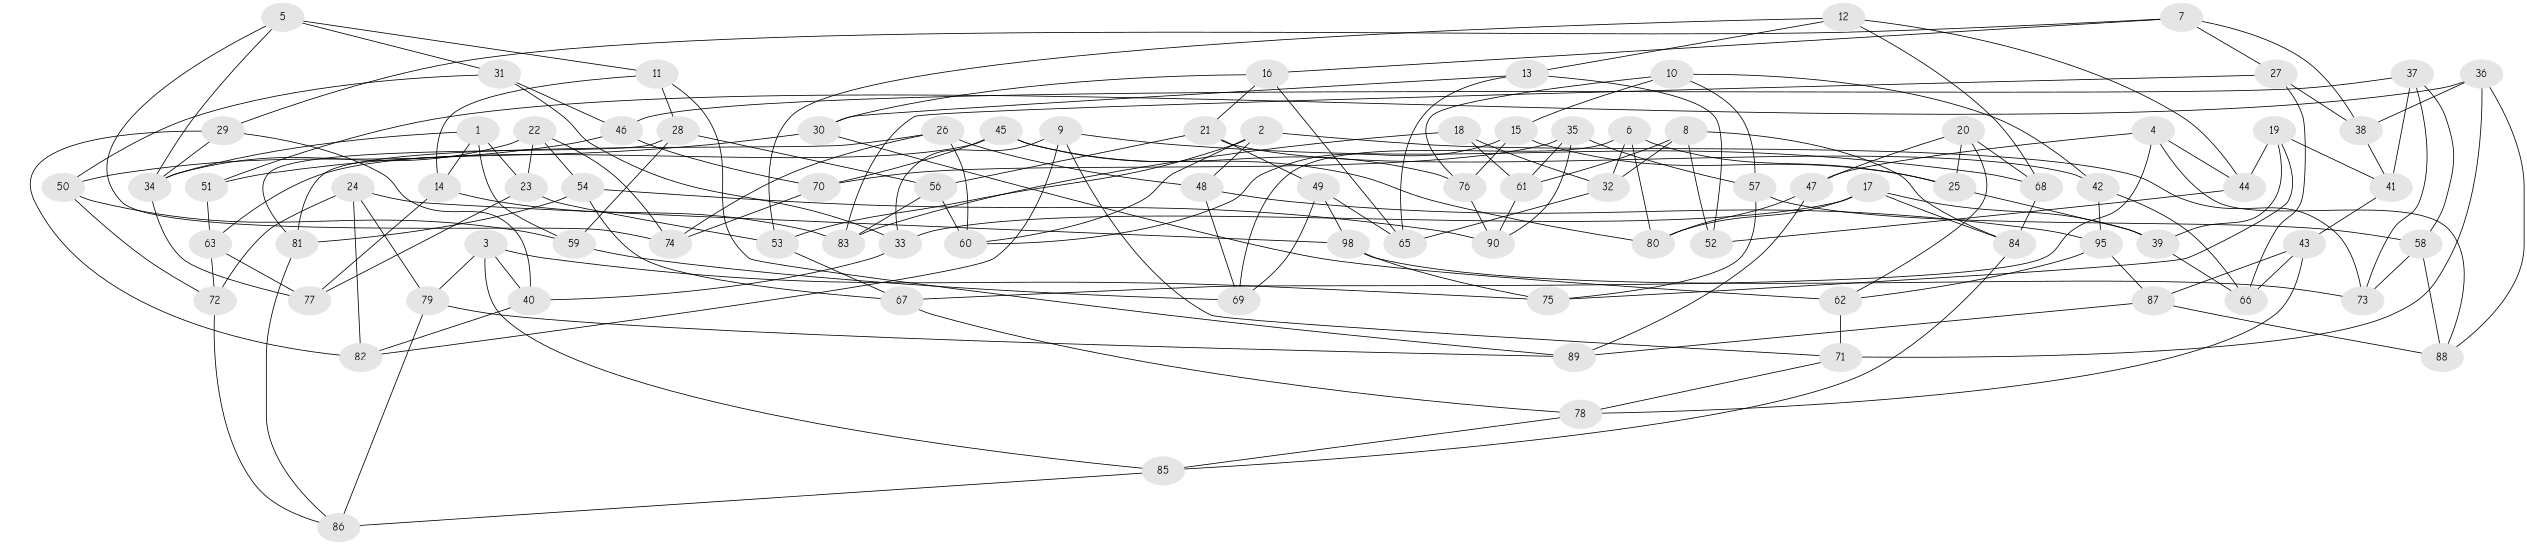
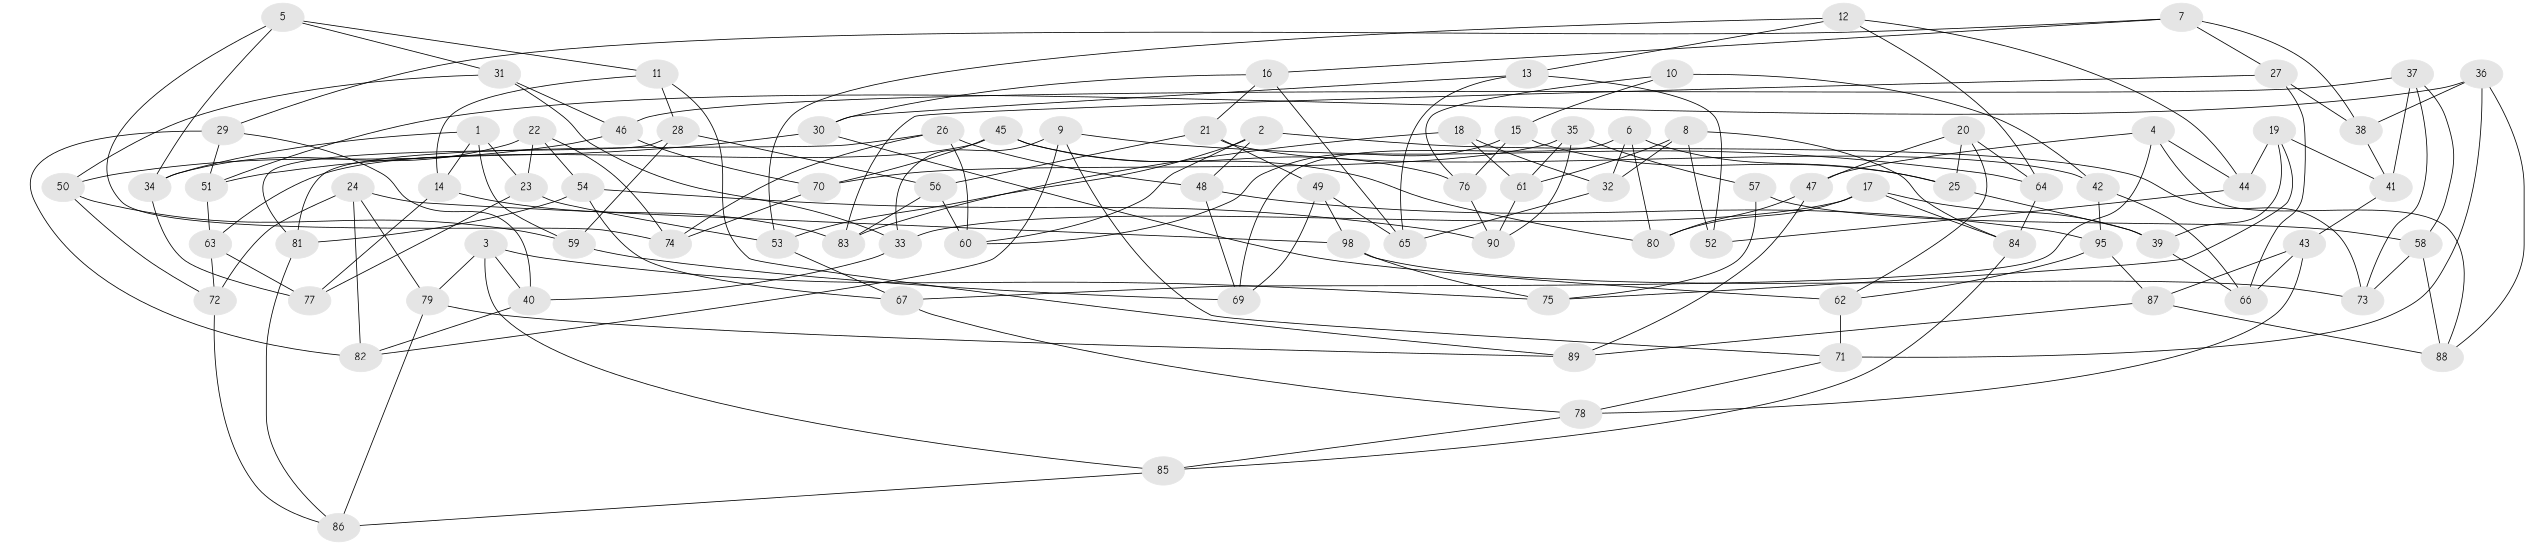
(1741, 118) -> none
(186, 159) -> (215, 158)
(2041, 187) -> (2041, 187)
